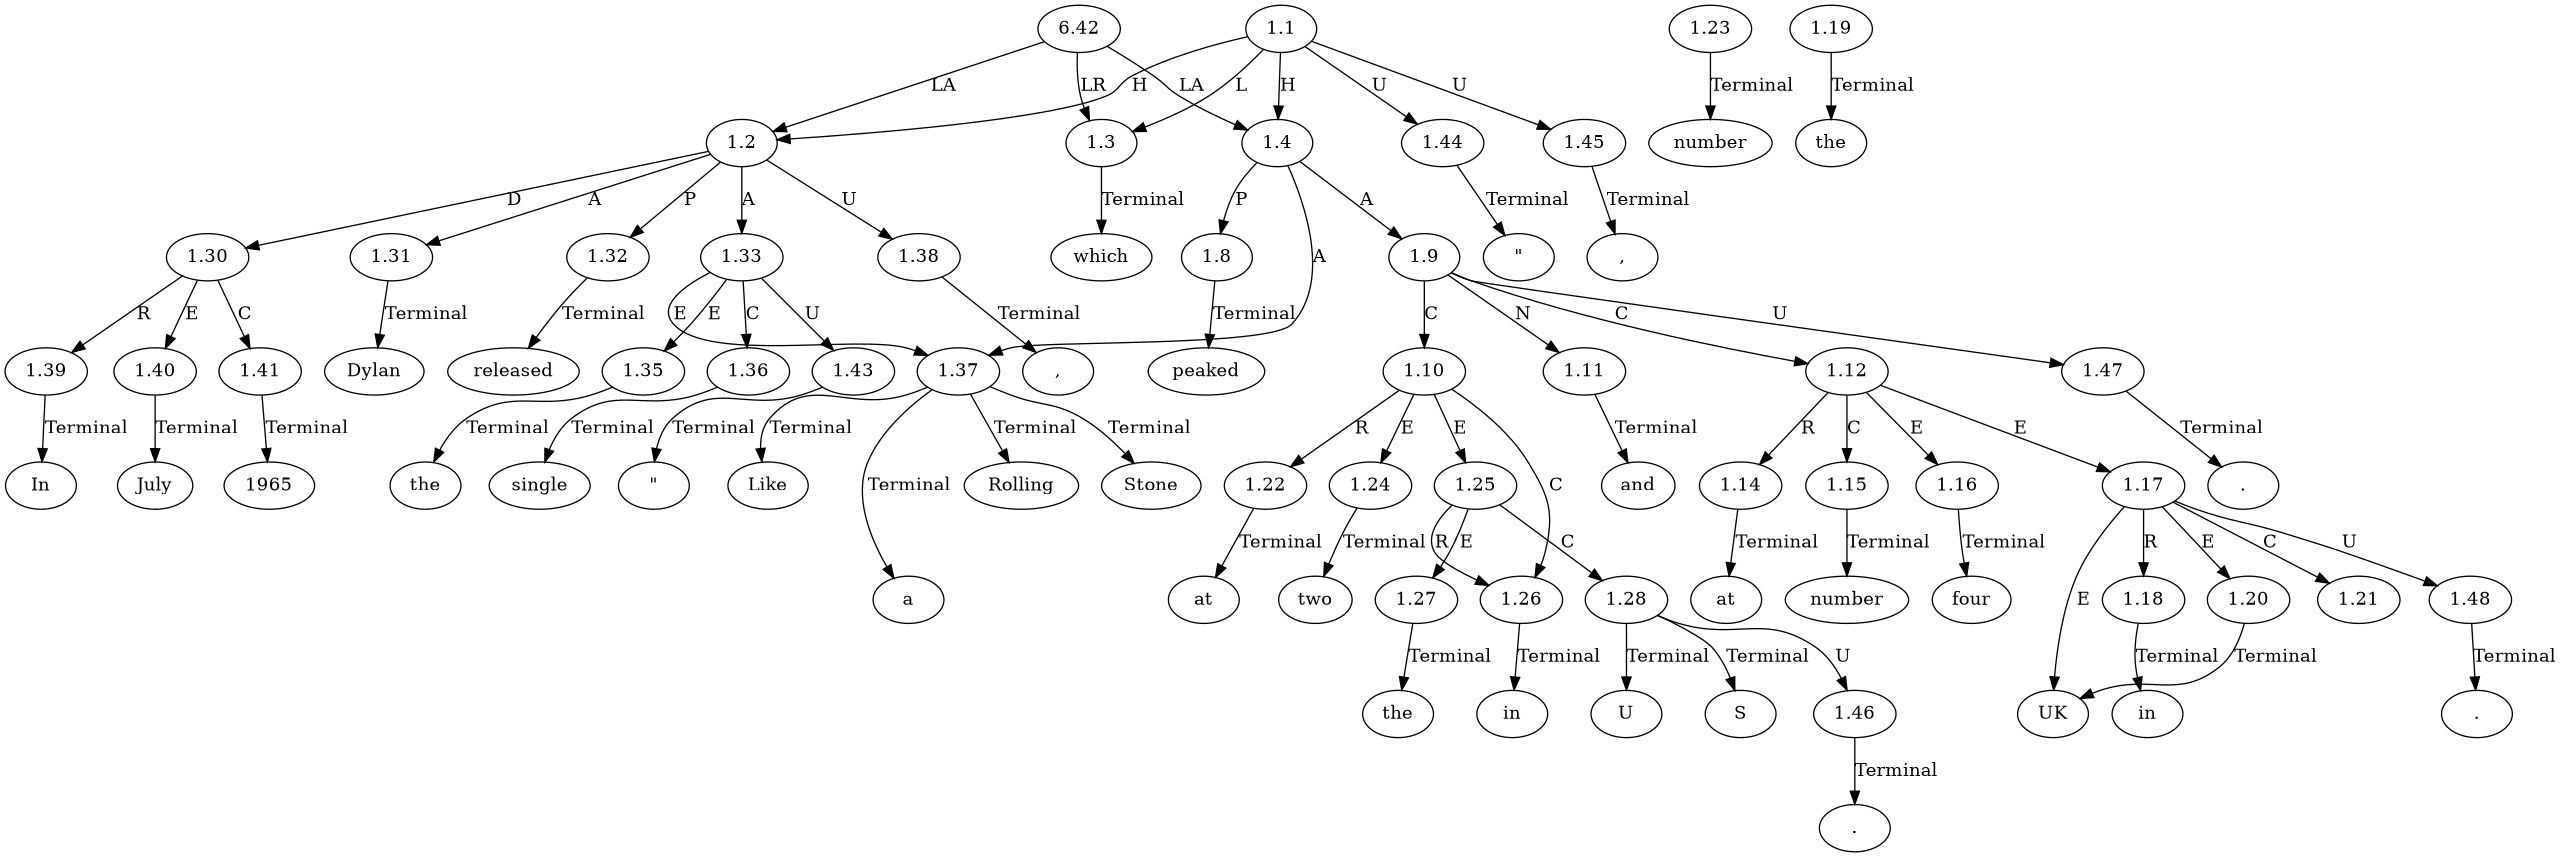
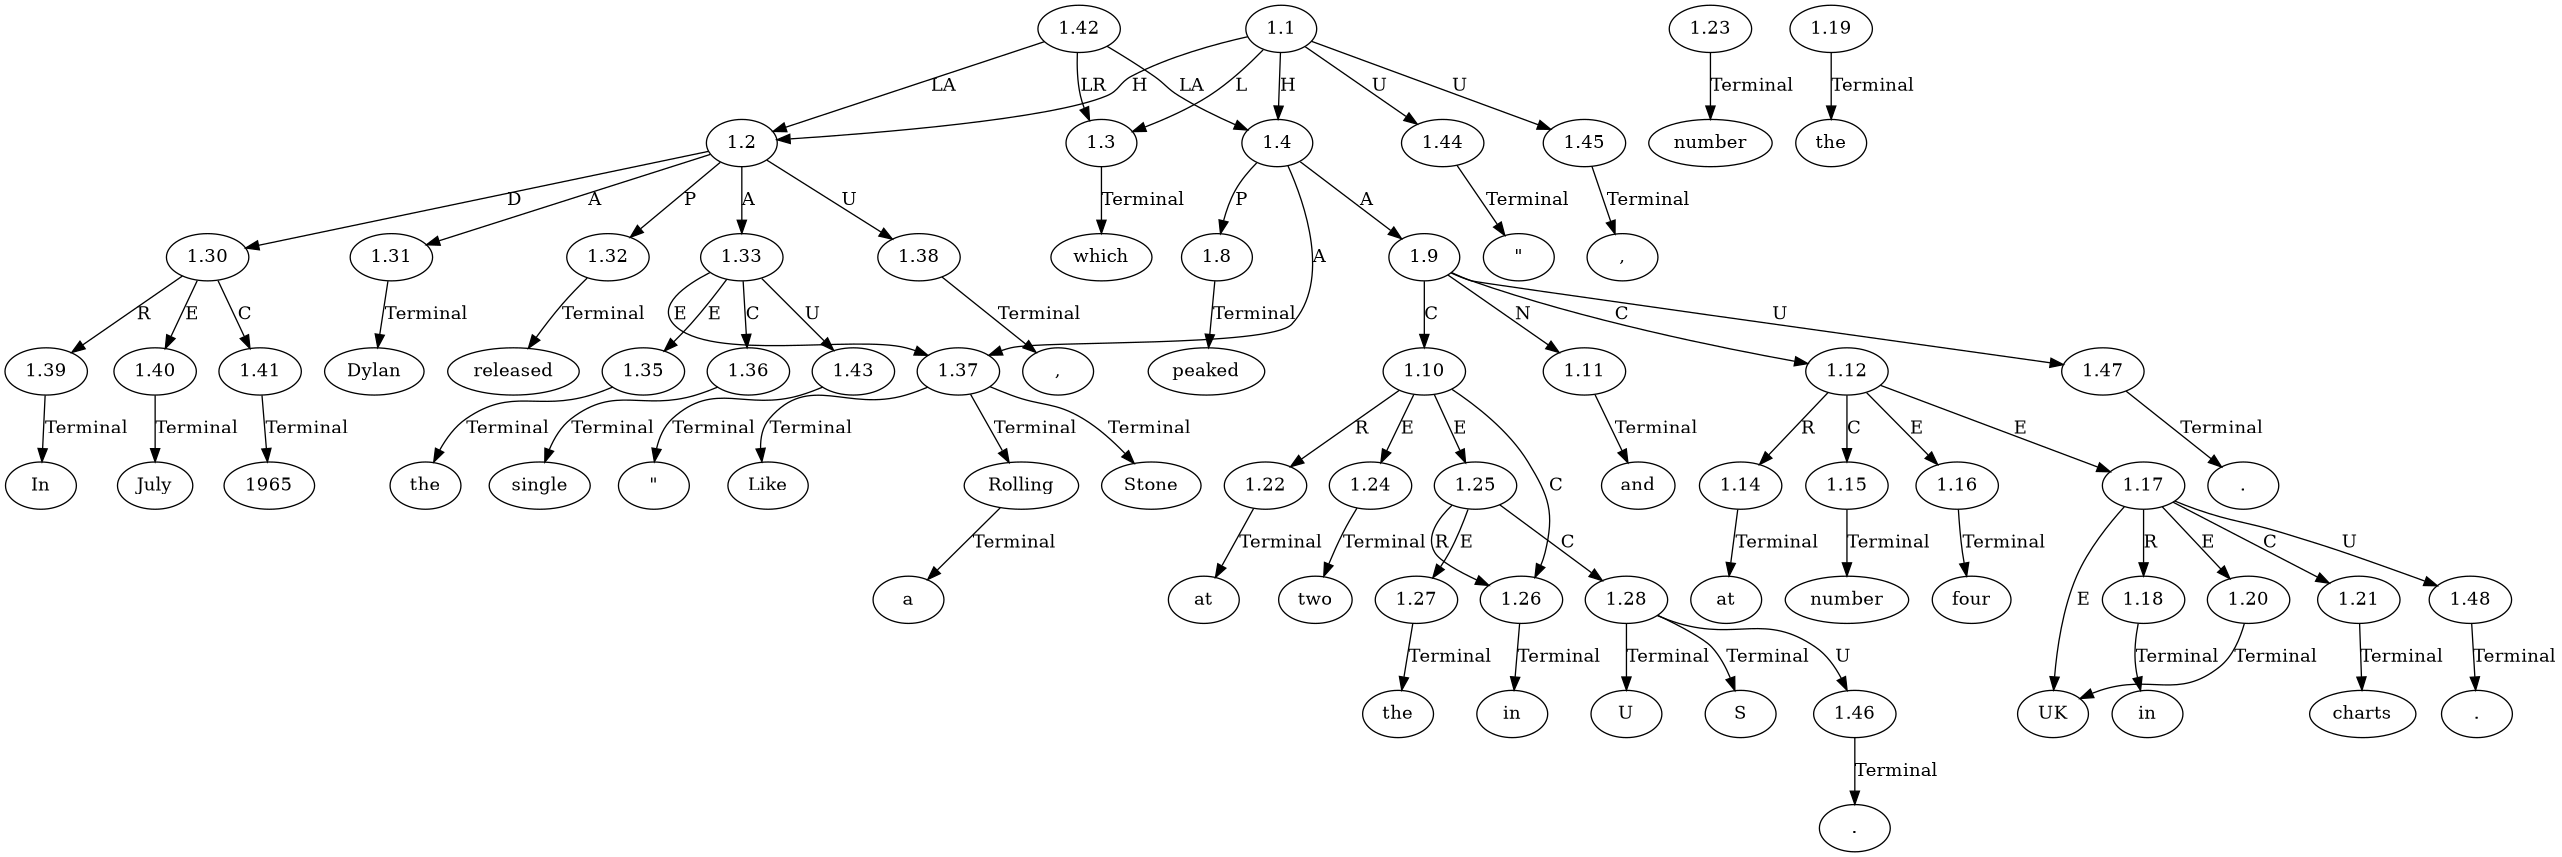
(1079, 29) -> (1079, 29)
(866, 468) -> (969, 539)
none -> (2363, 714)
